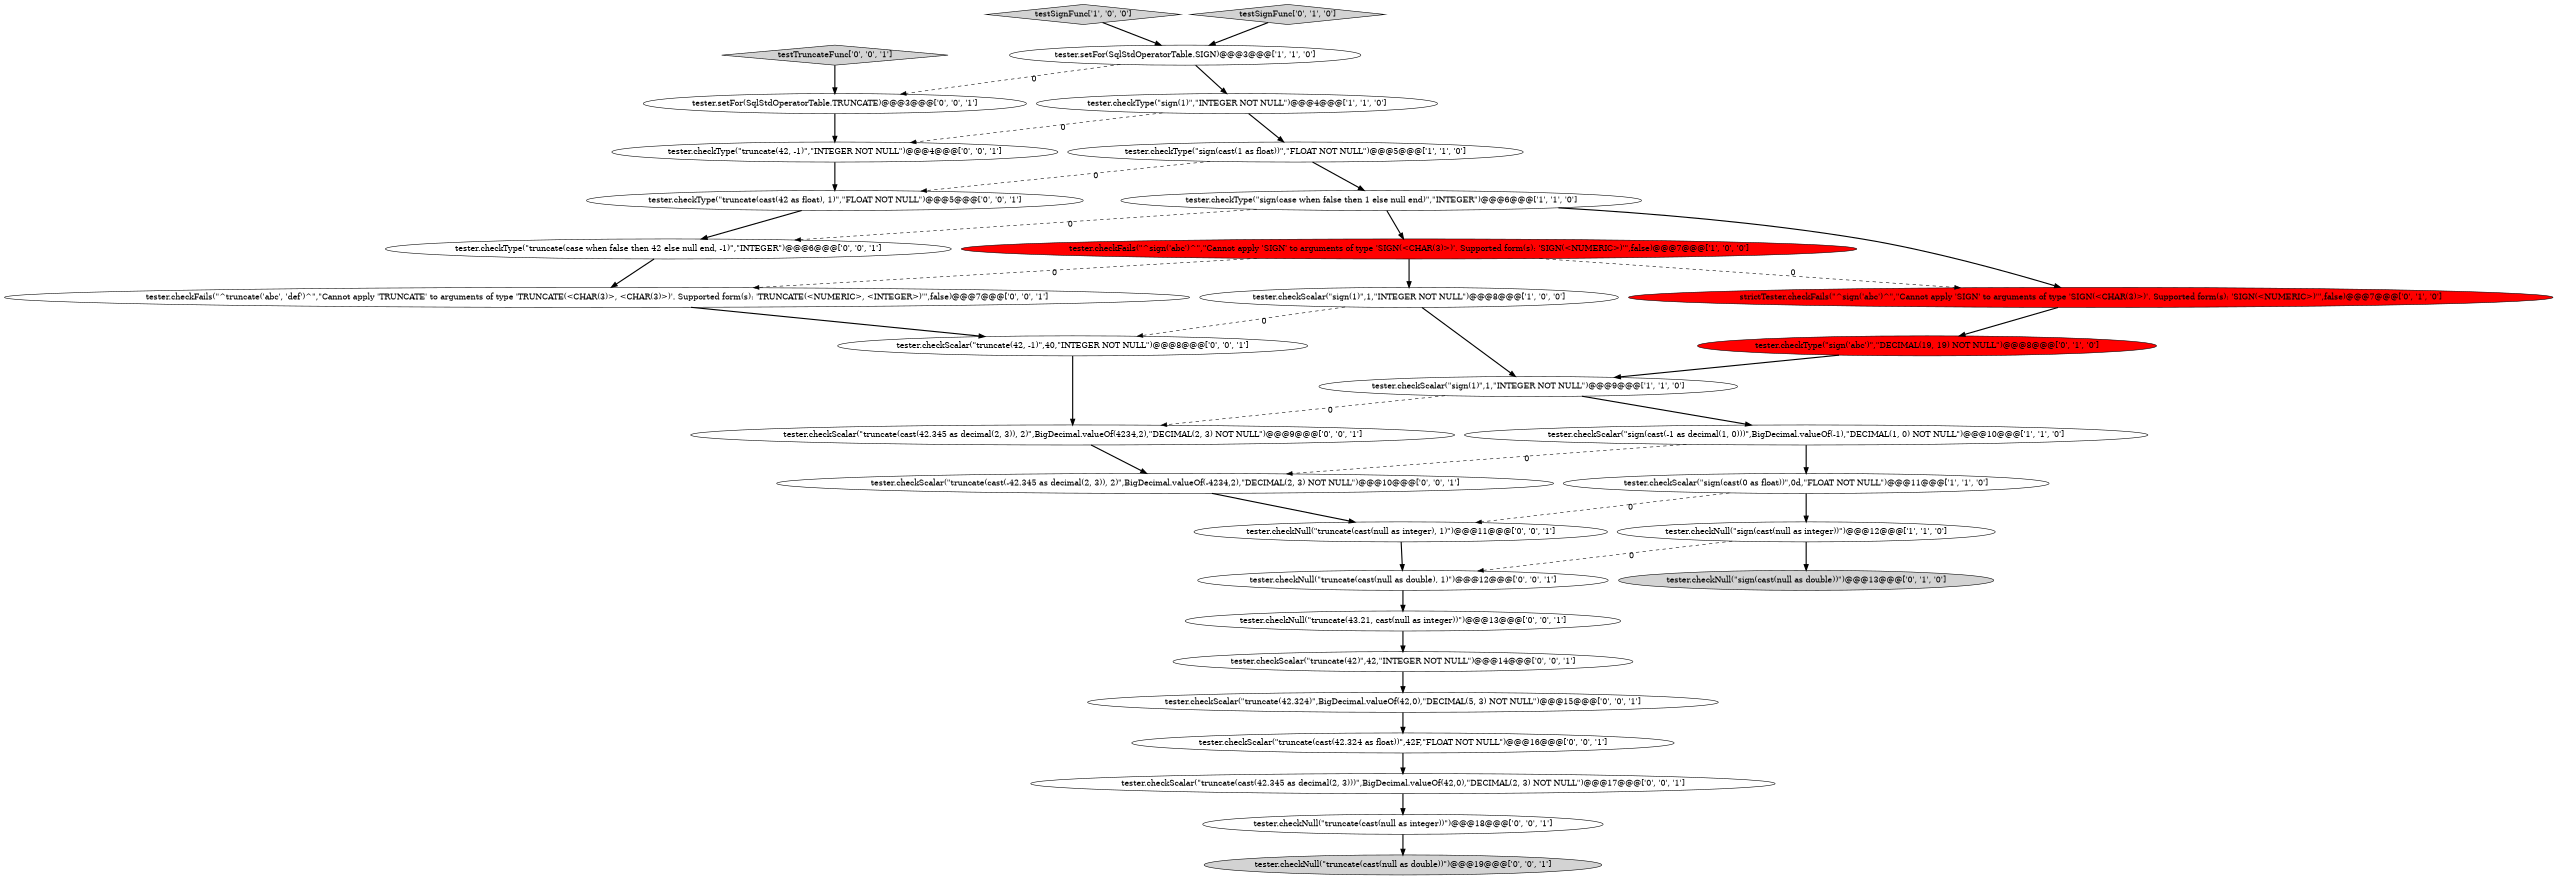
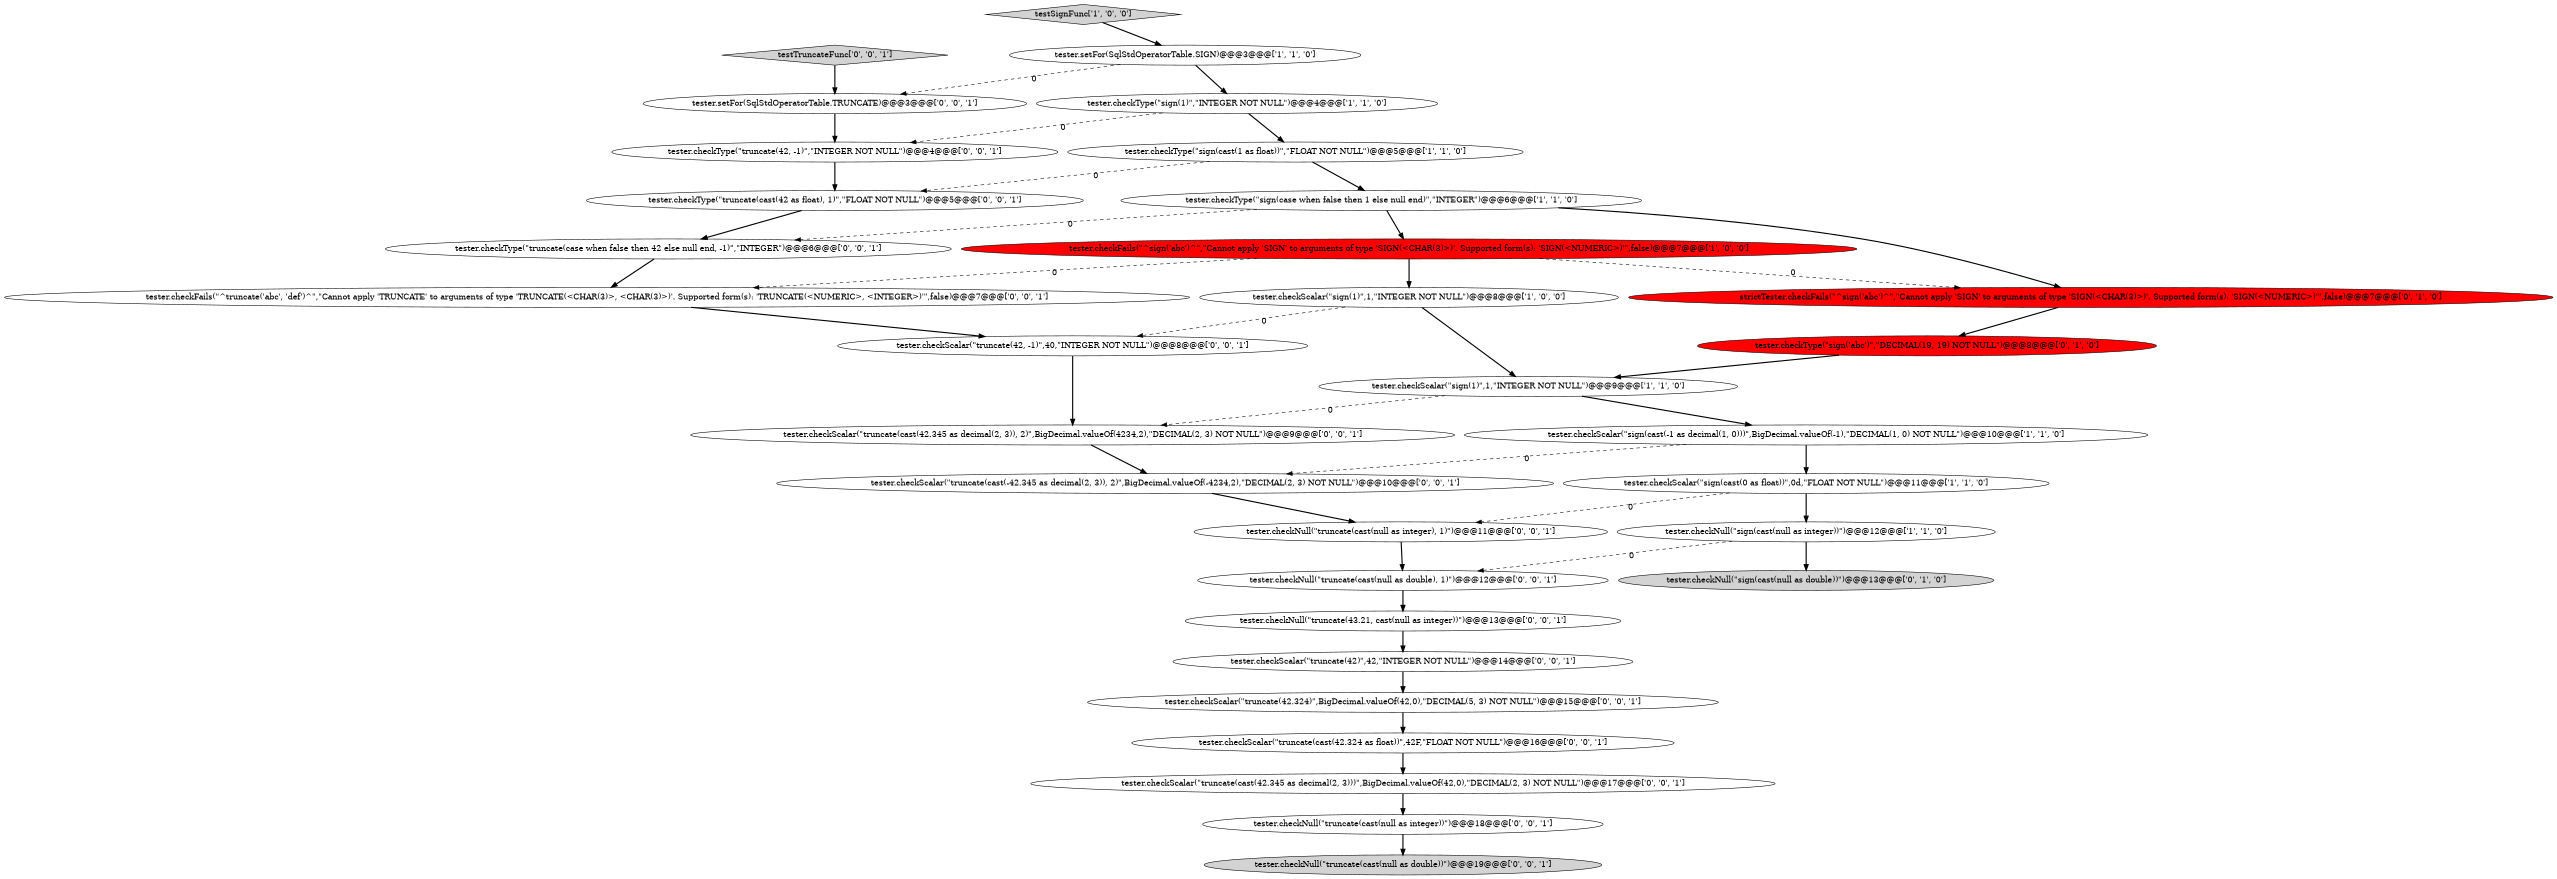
(1288, 14) -> none
